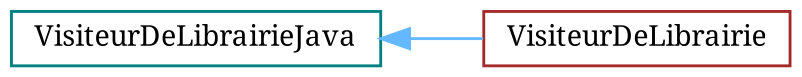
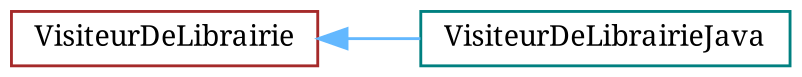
(446, 39) -> (384, 39)
